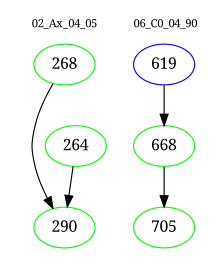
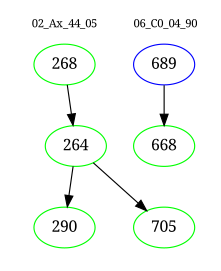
(65, 24) -> (65, 24)
(164, 65) -> (164, 65)
(32, 140) -> (69, 99)
(164, 181) -> (108, 176)
